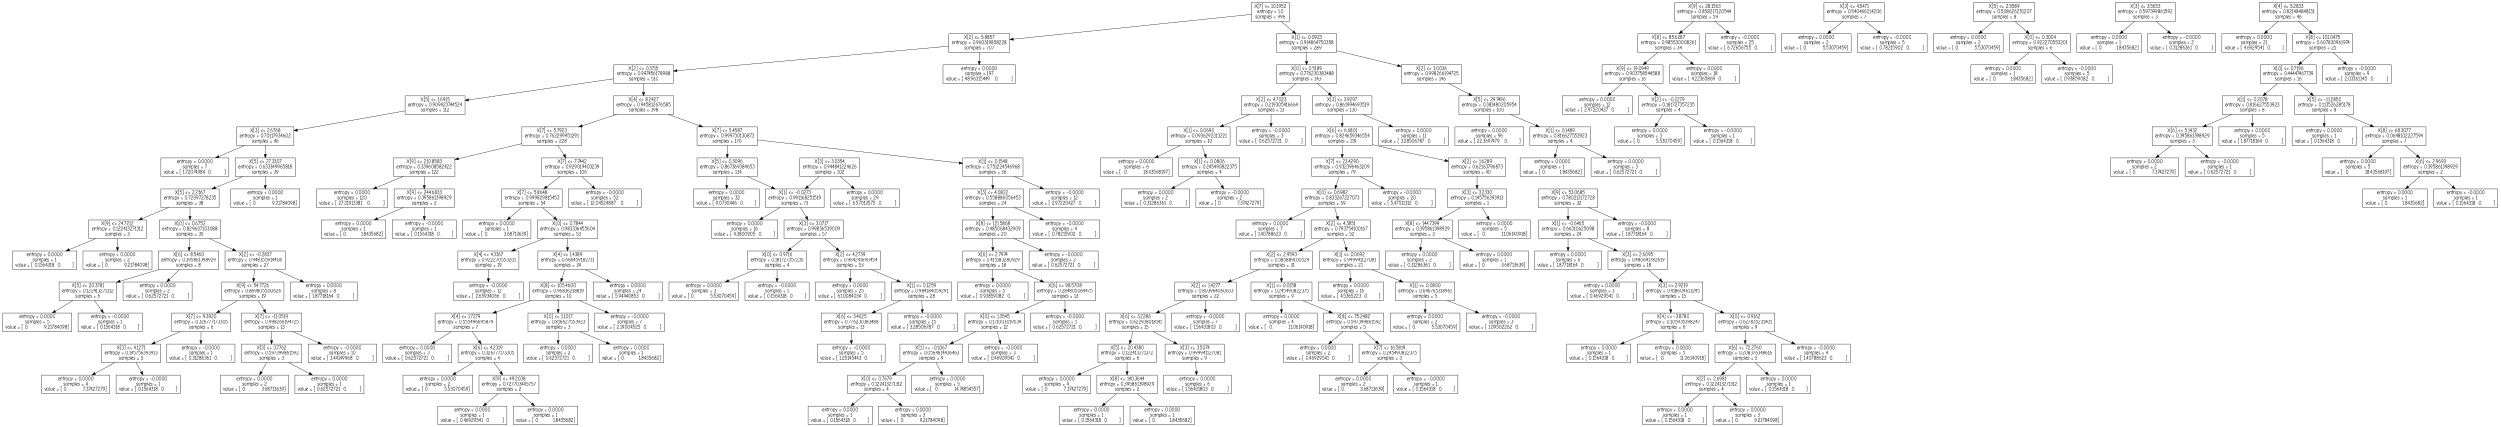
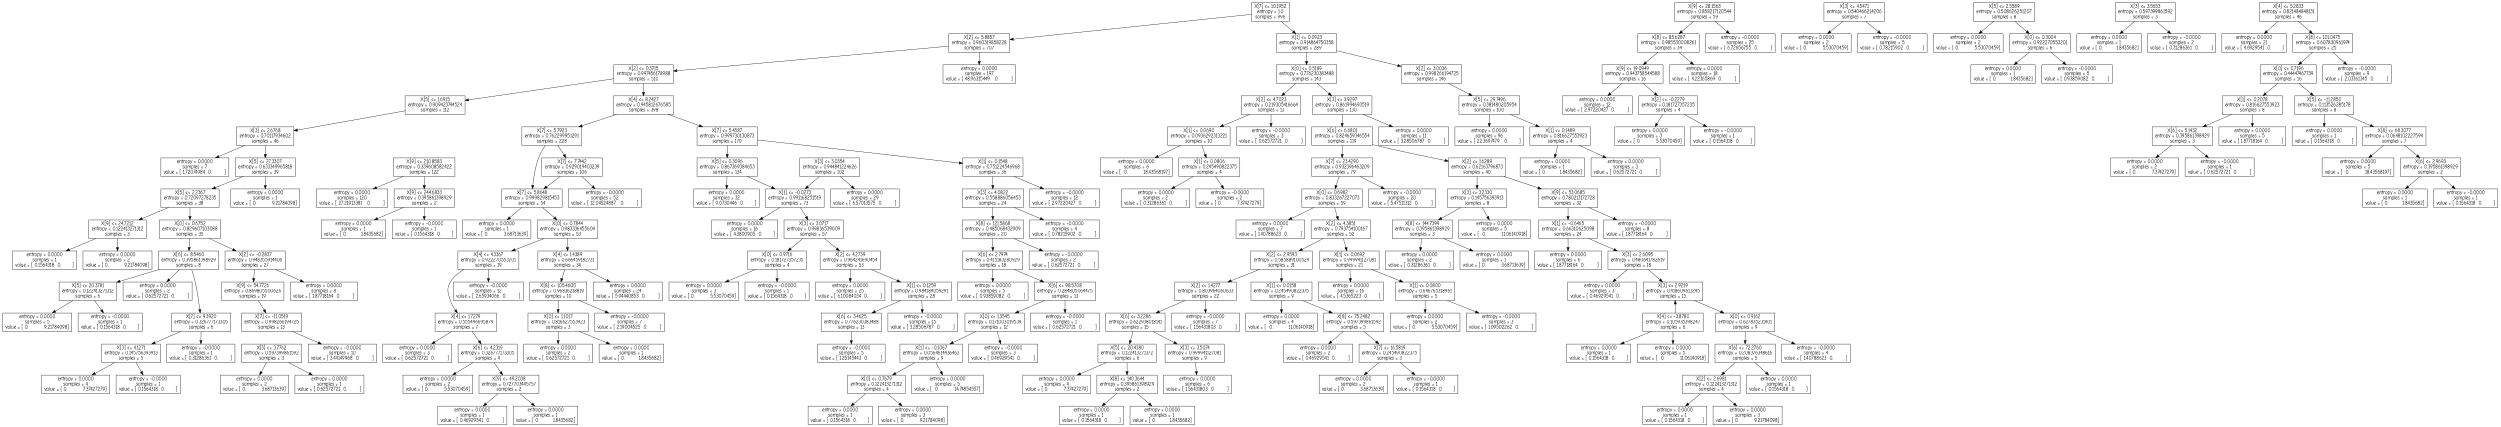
(1633, 74) -> (1633, 74)
(490, 151) -> (536, 165)
none -> (1521, 182)
(1477, 198) -> (1477, 198)
(1671, 305) -> (1675, 309)
(228, 306) -> (197, 289)
(514, 306) -> (448, 287)
(272, 336) -> none
